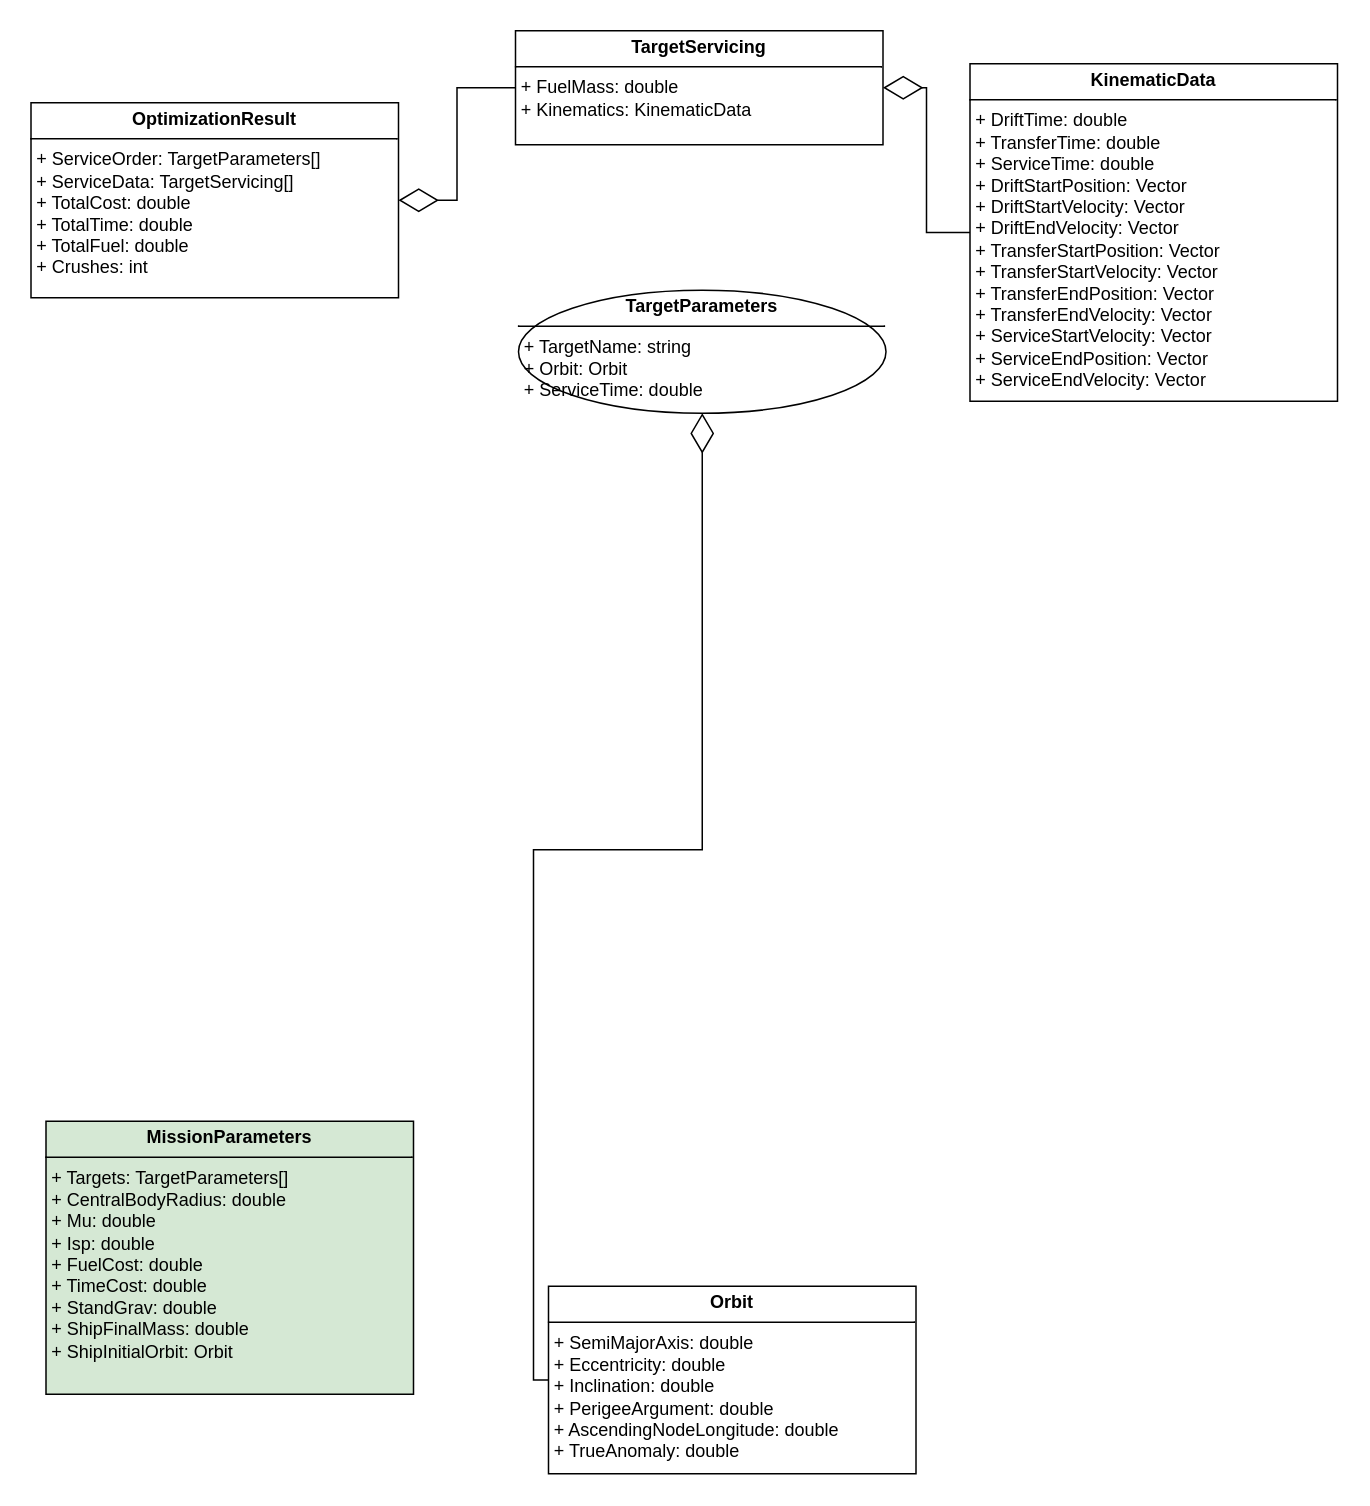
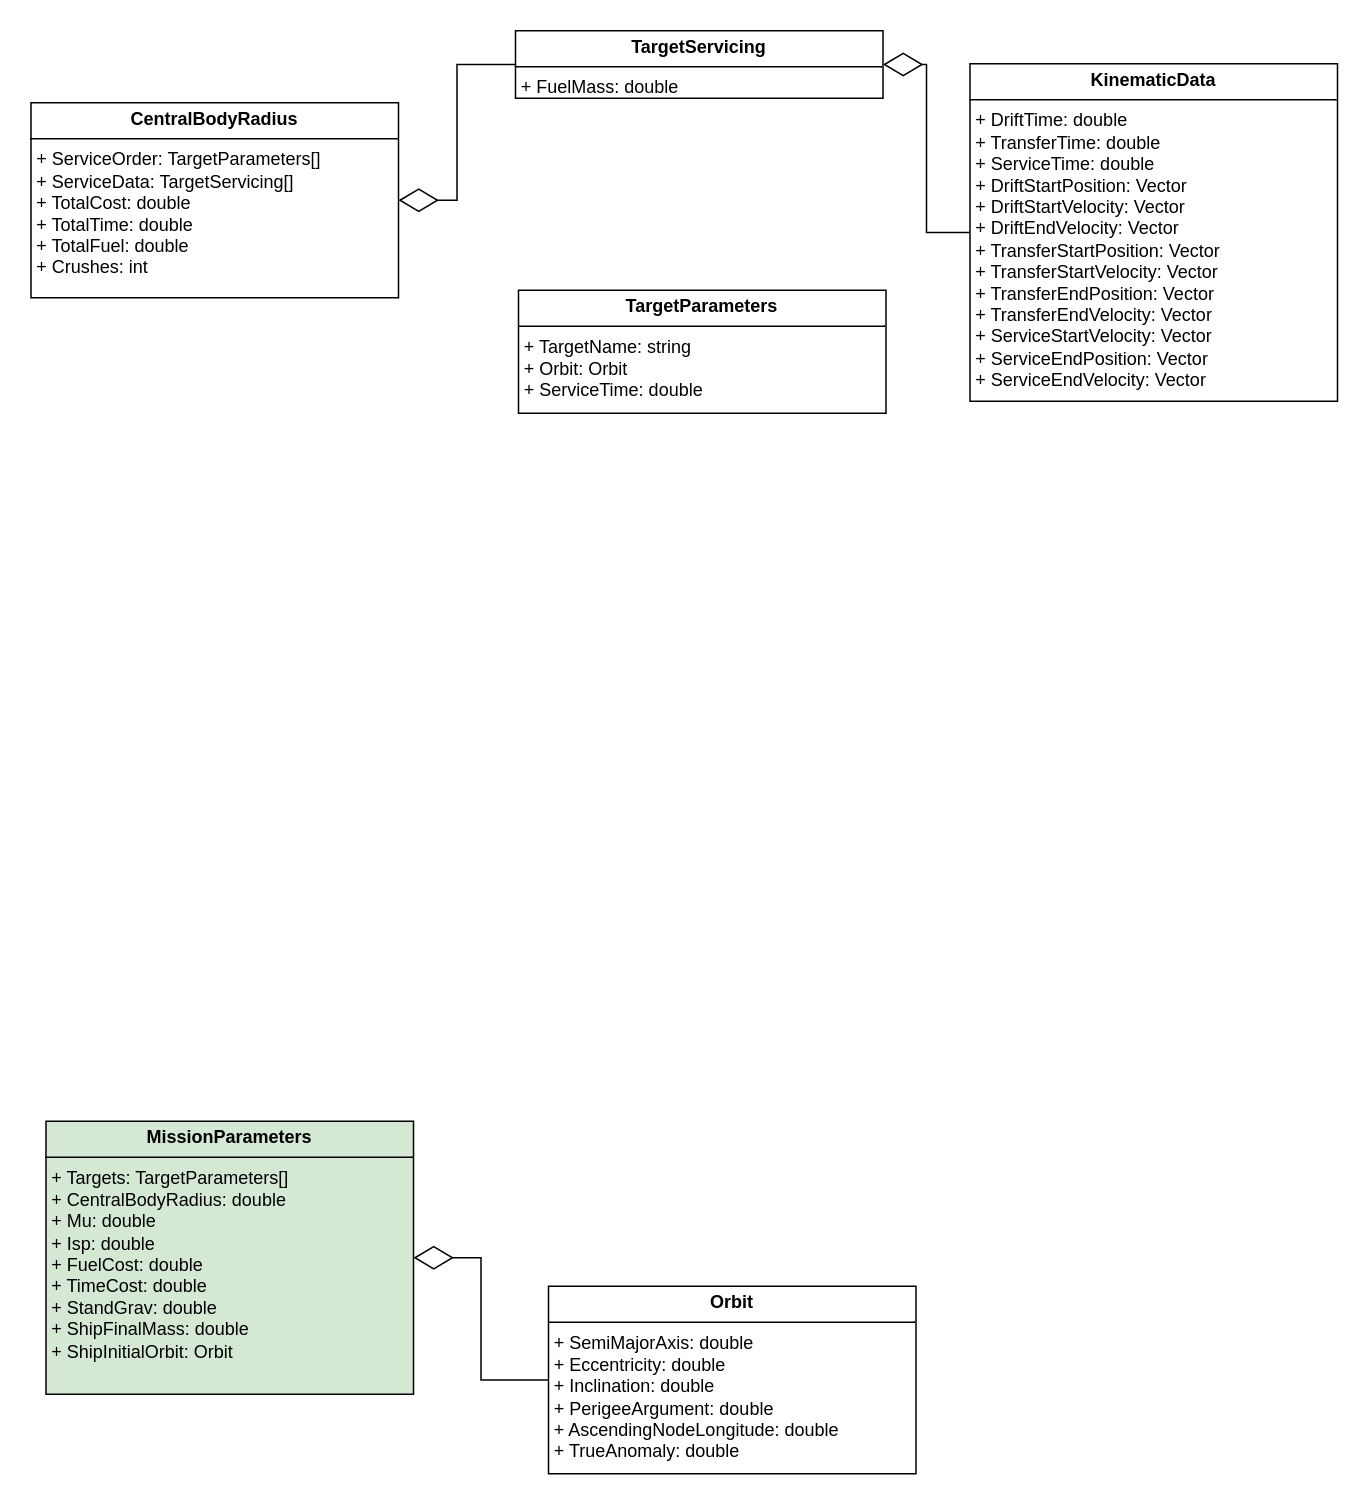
(699, 88) -> (699, 65)
(193, 178) -> (193, 178)
(702, 352) -> (702, 352)
(549, 850) -> (481, 1332)
